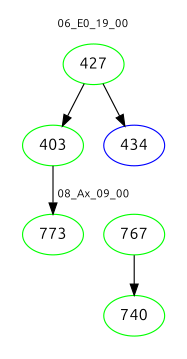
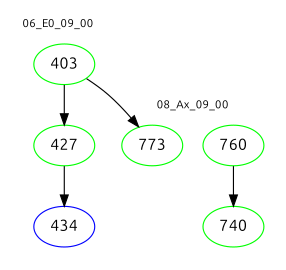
(94, 24) -> (59, 24)
(76, 100) -> (64, 99)
(134, 235) -> (233, 145)
